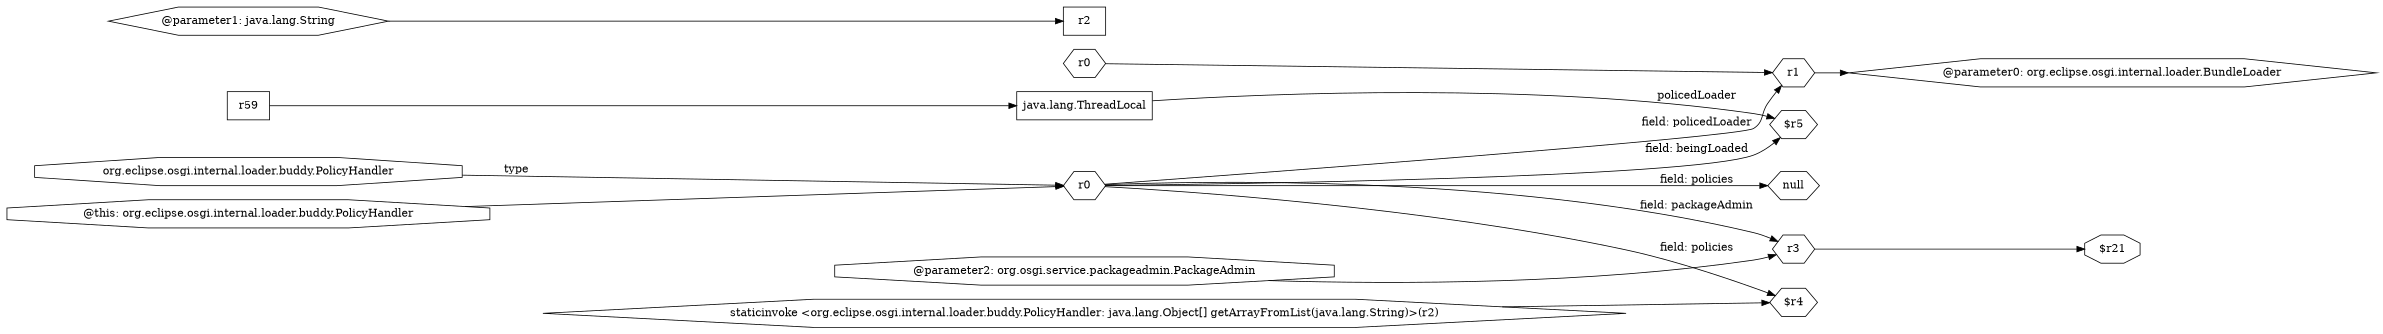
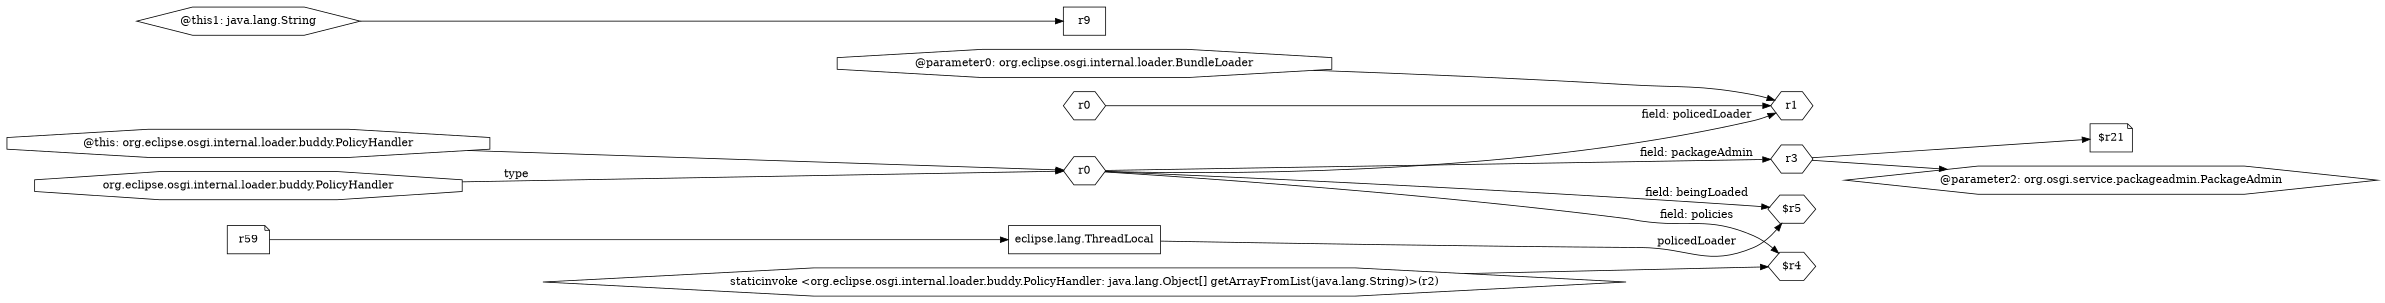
(248, 21) -> (248, 21)
(1085, 21) -> (1085, 21)
(1828, 73) -> (1541, 80)
(2112, 73) -> (1085, 63)
(248, 106) -> (248, 240)
(1085, 106) -> (1085, 240)
(1794, 186) -> none
(2112, 249) -> (2111, 138)
(1085, 271) -> (2111, 180)
(1519, 280) -> (1876, 165)
